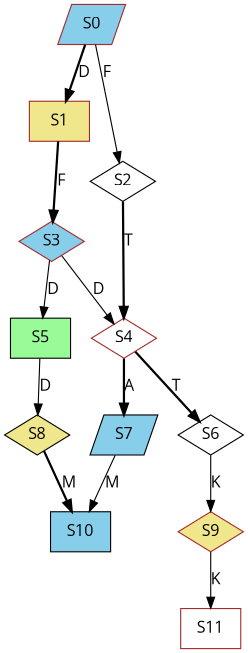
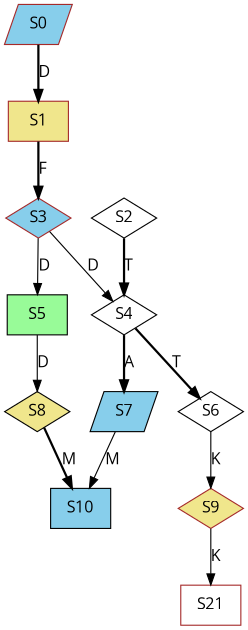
(106, 98) -> none
(124, 338) -> (124, 315)
(211, 629) -> (211, 605)
